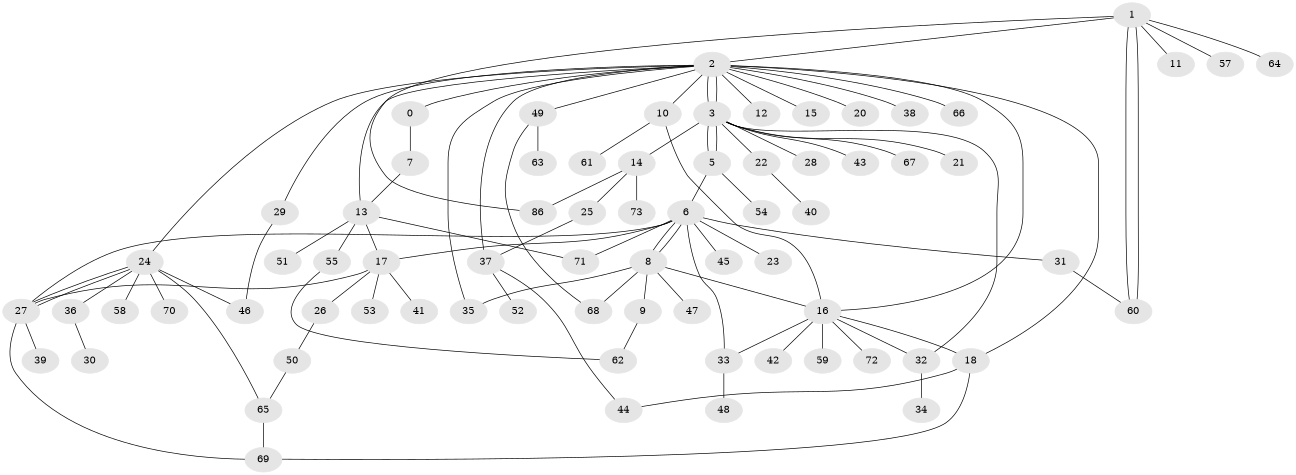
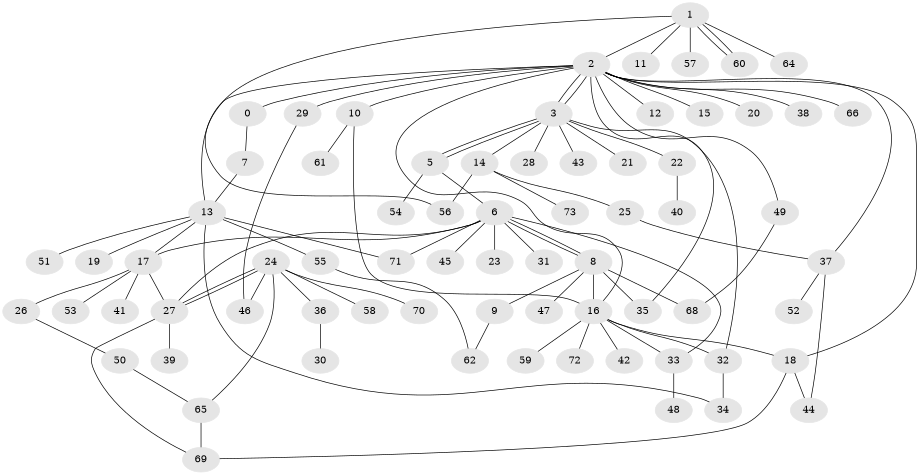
(380, 89) -> none
(538, 163) -> none
(910, 163) -> none
(538, 213) -> (445, 213)
none -> (94, 262)
(1097, 287) -> none
none -> (405, 395)
